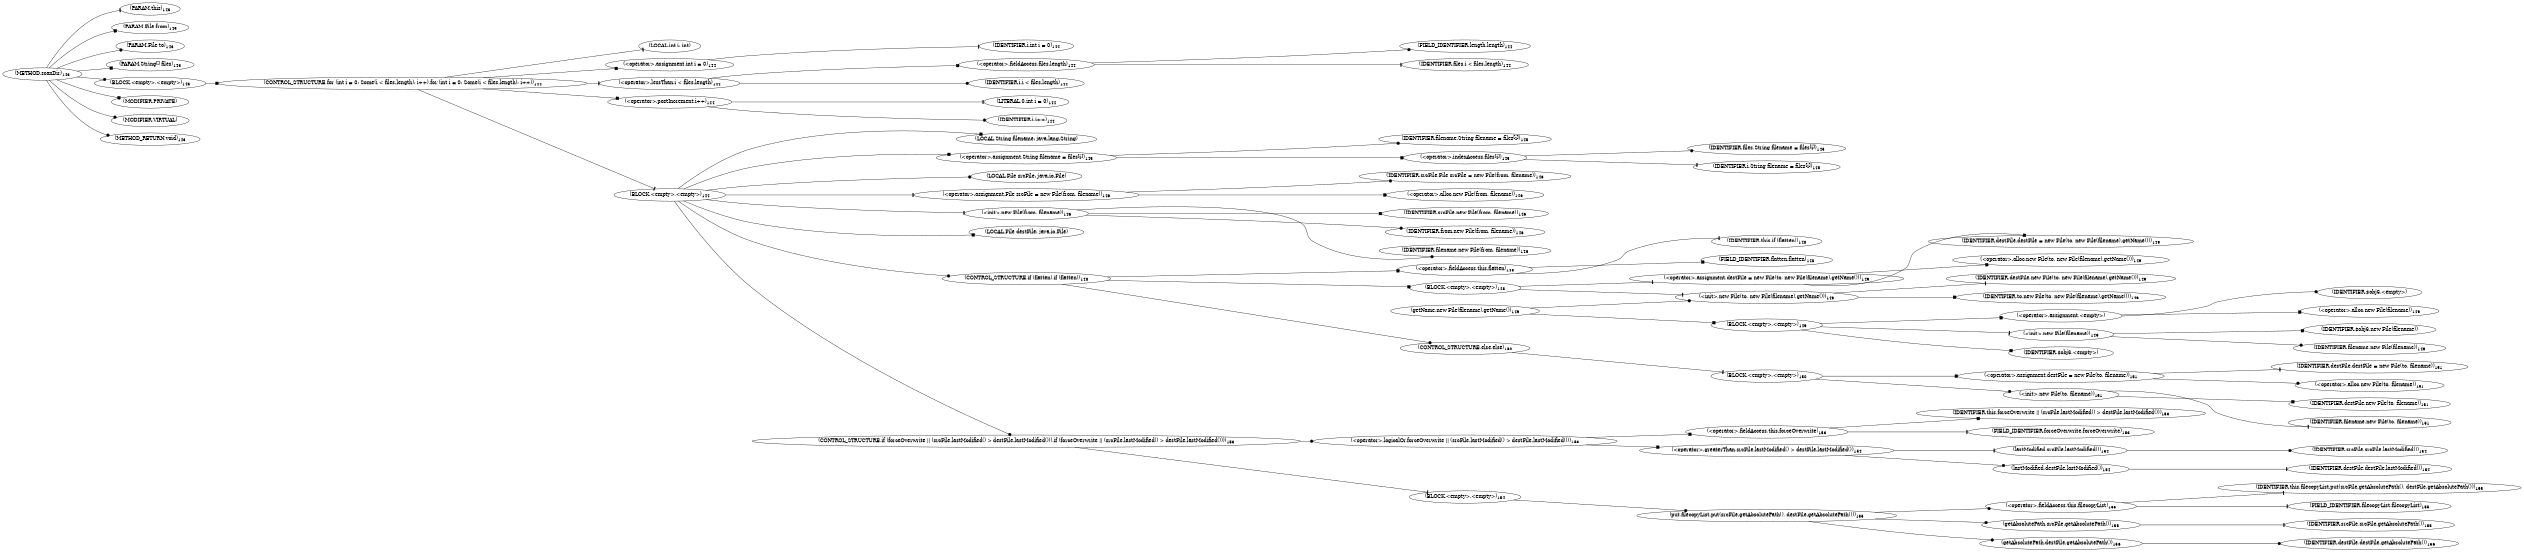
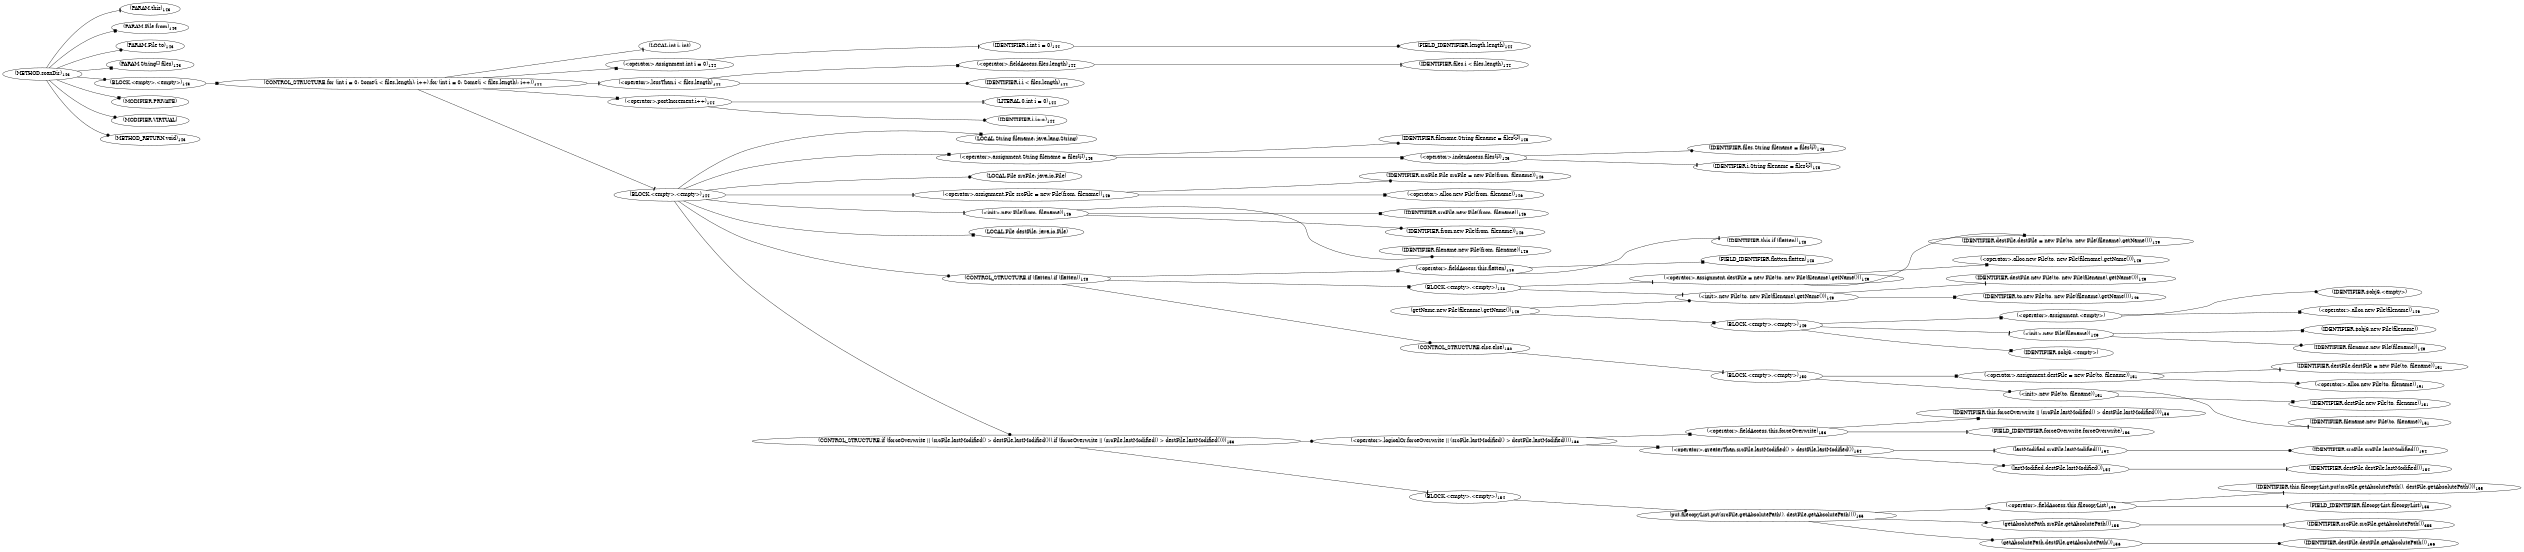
(1250, 58) -> (1235, 46)
(2428, 524) -> (2428, 524)
